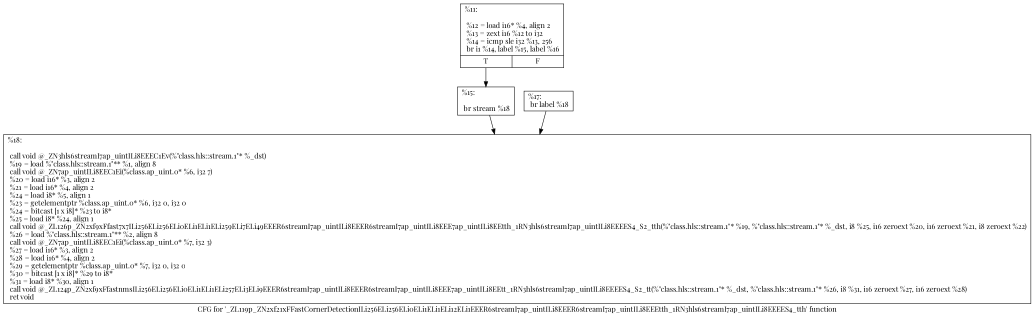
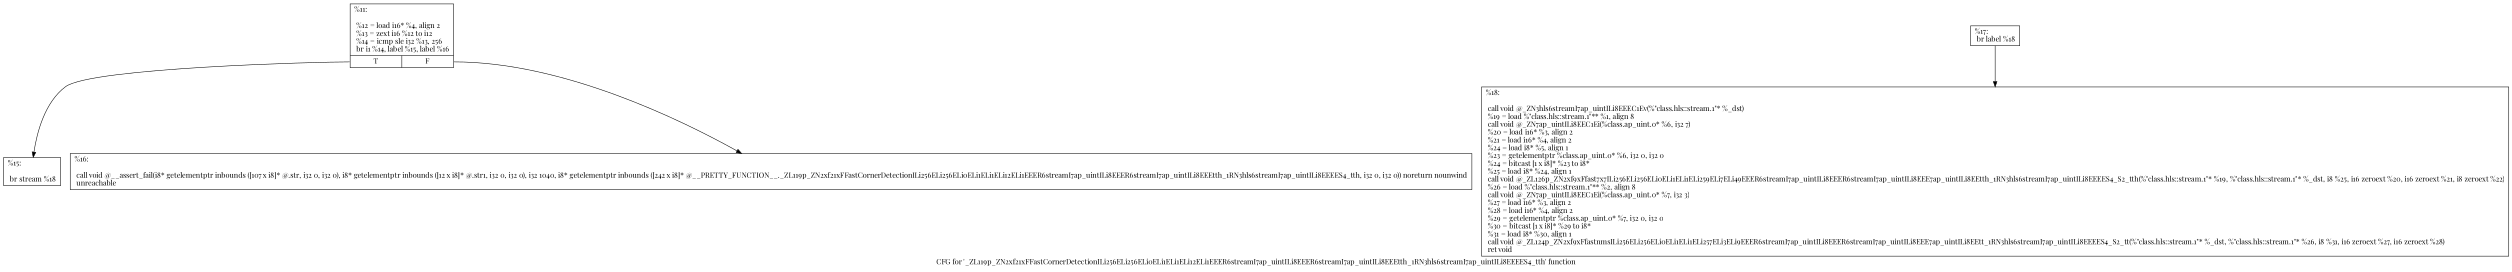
(504, 34) -> (393, 34)
(491, 122) -> none
none -> (771, 172)
